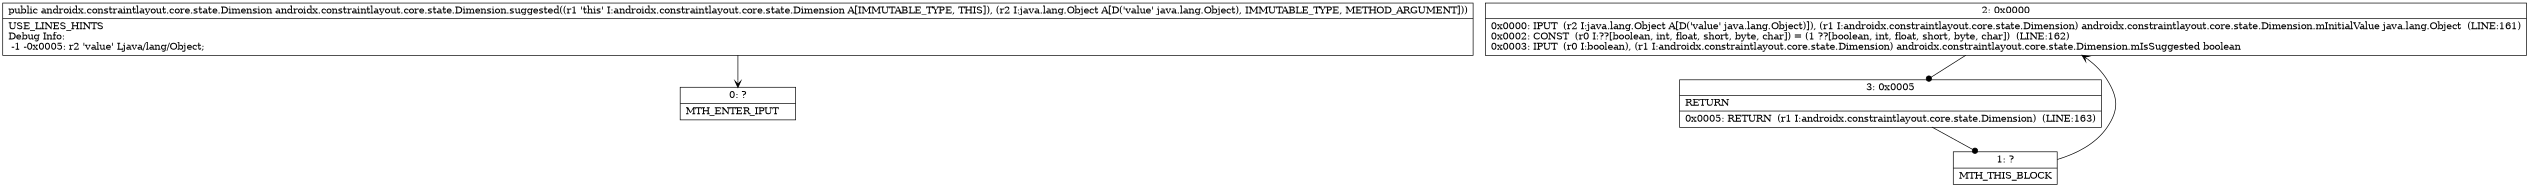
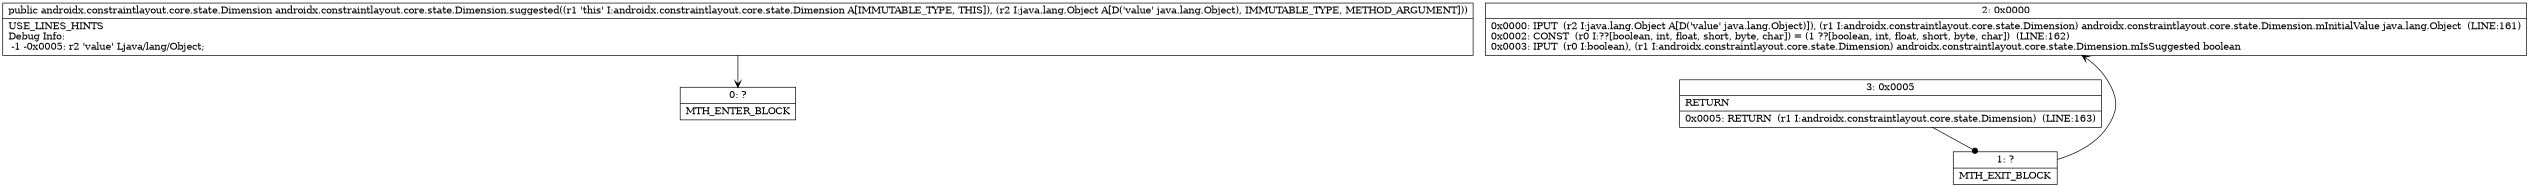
(1949, 66) -> none
(732, 111) -> (738, 111)
(2005, 176) -> (2005, 176)
